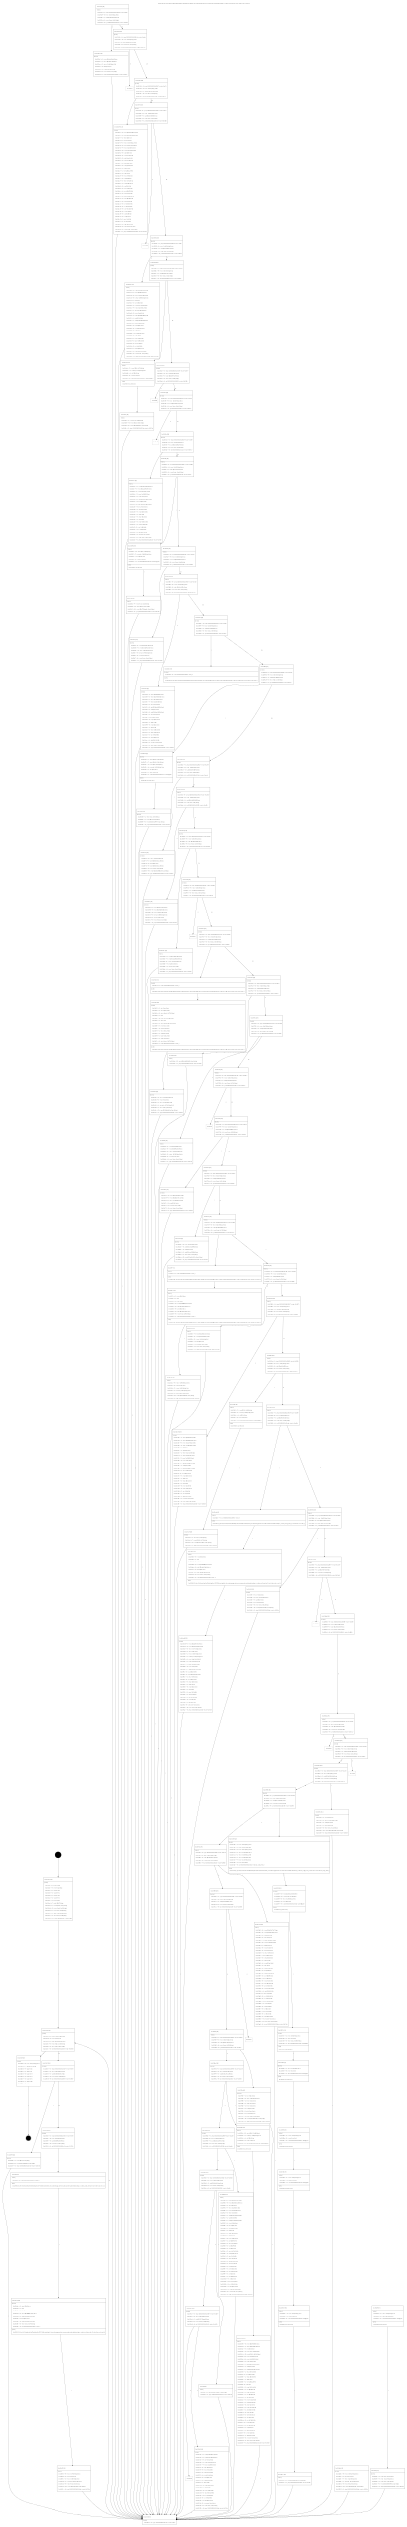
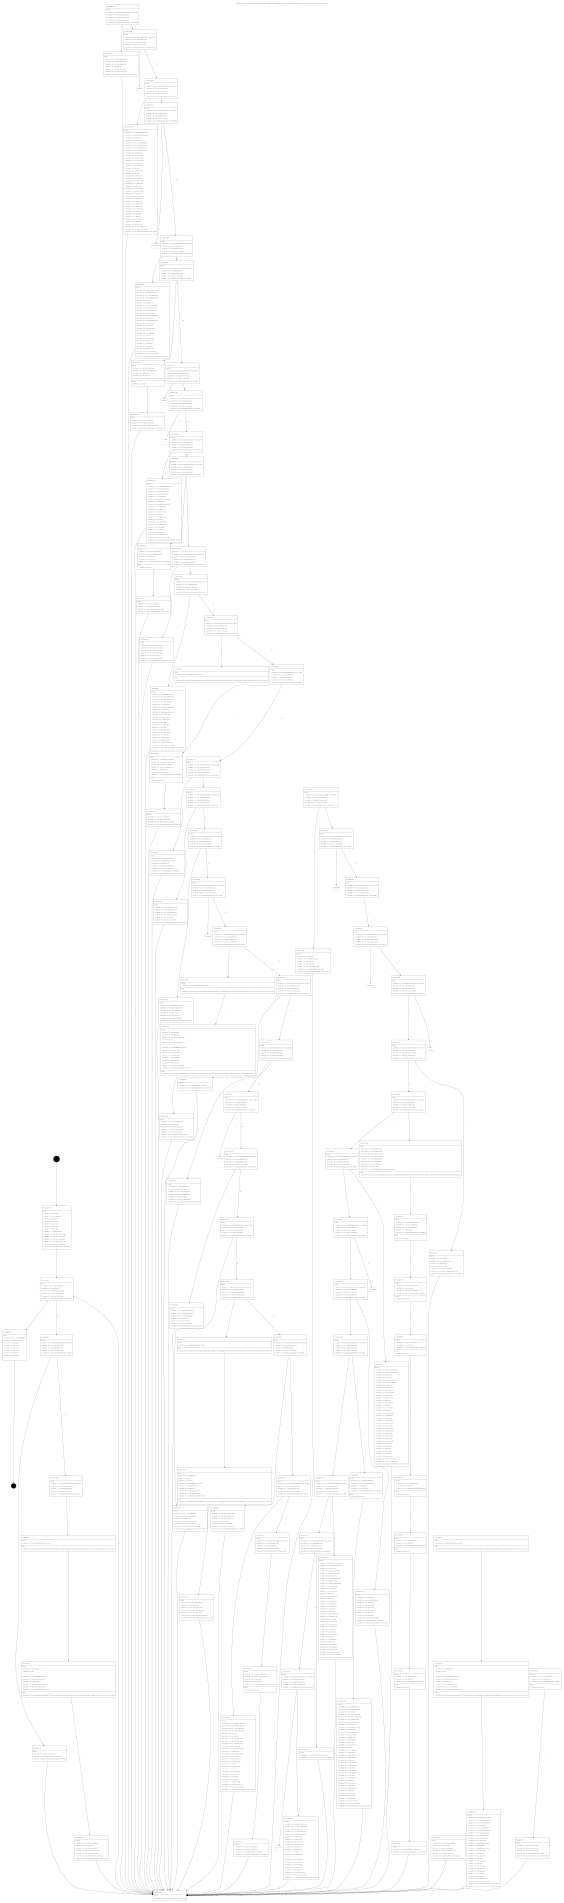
(283, 1415) -> none
